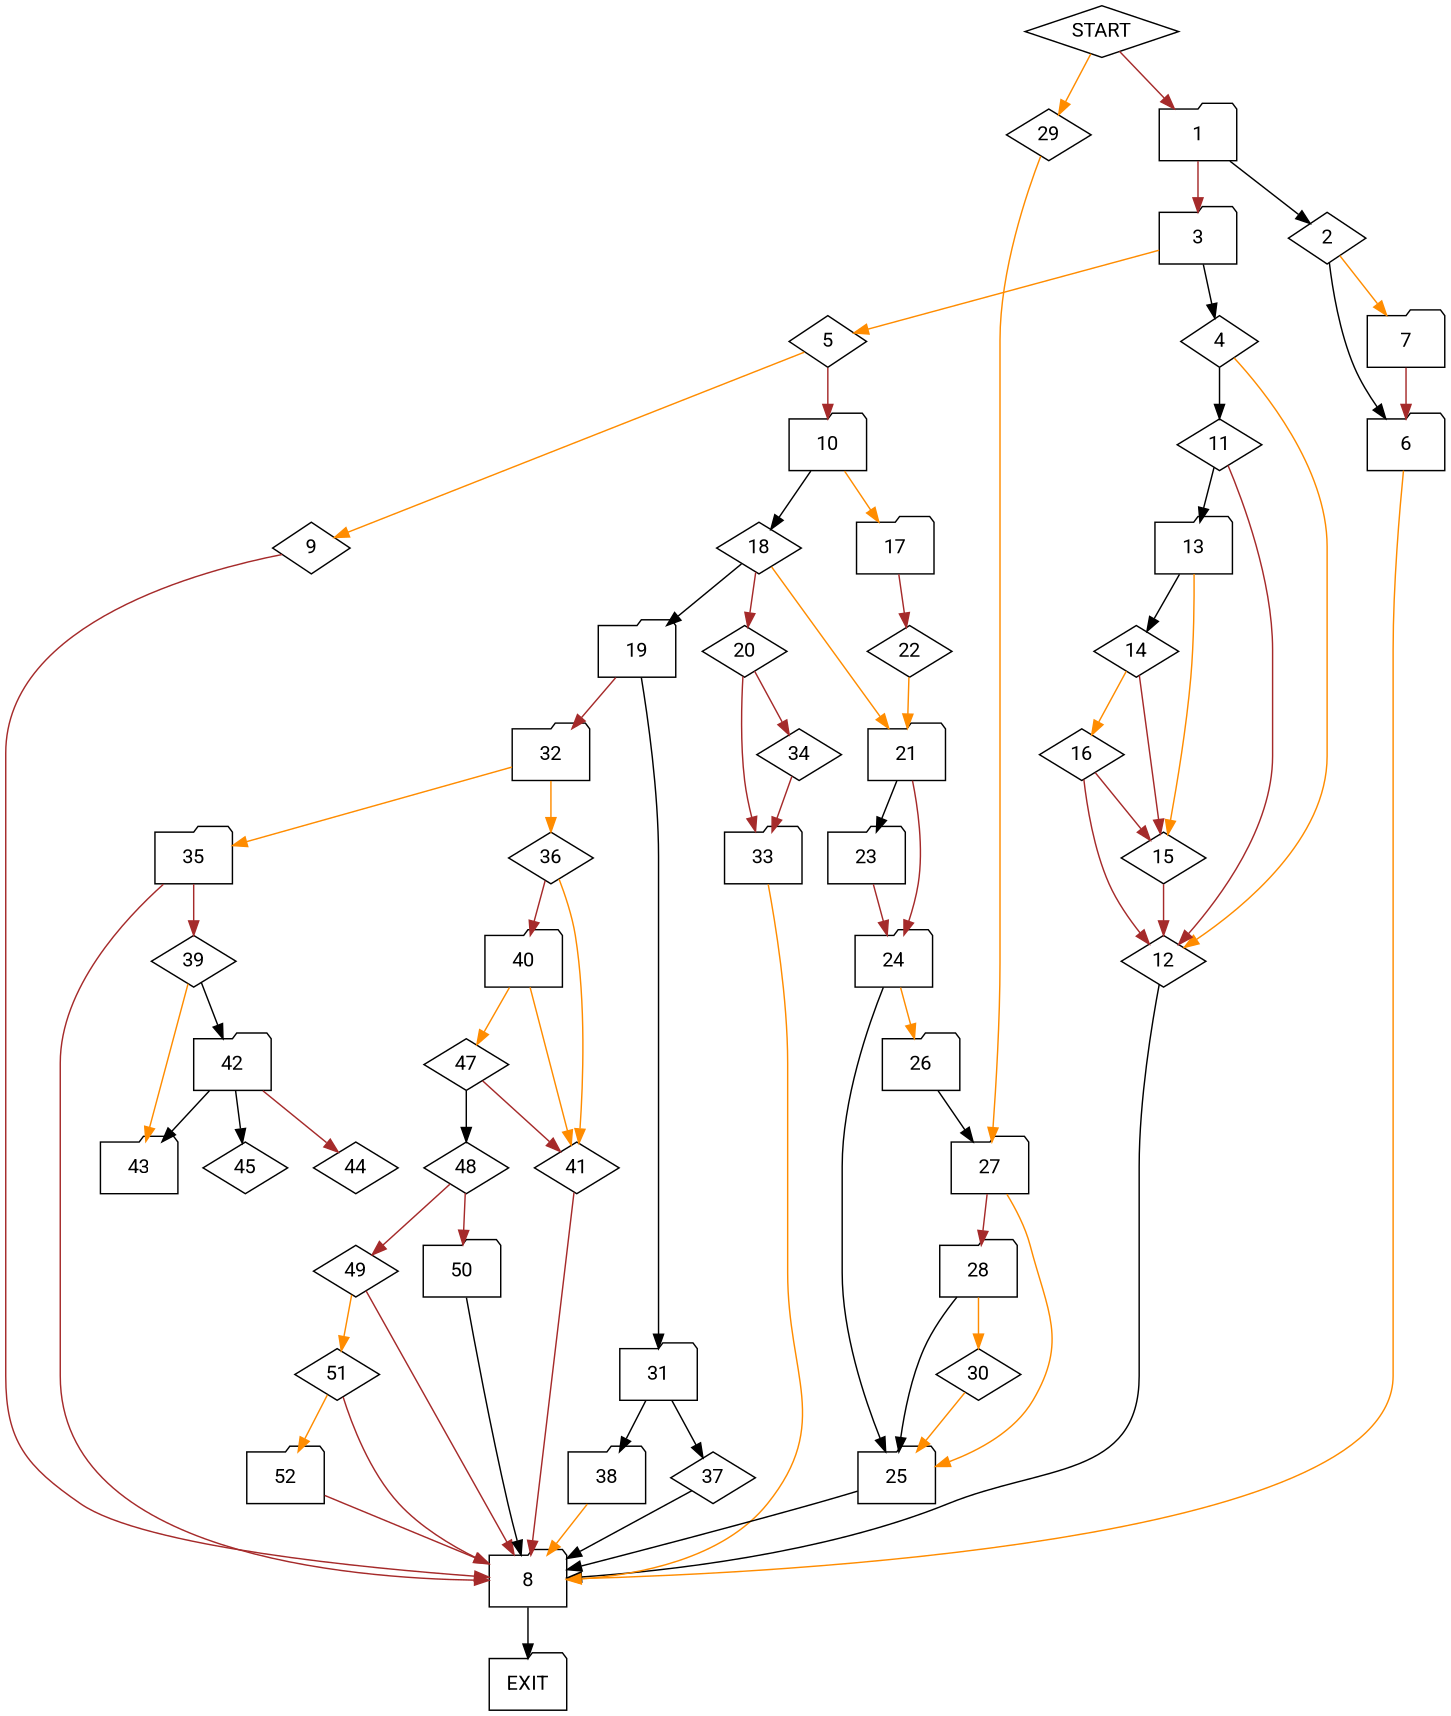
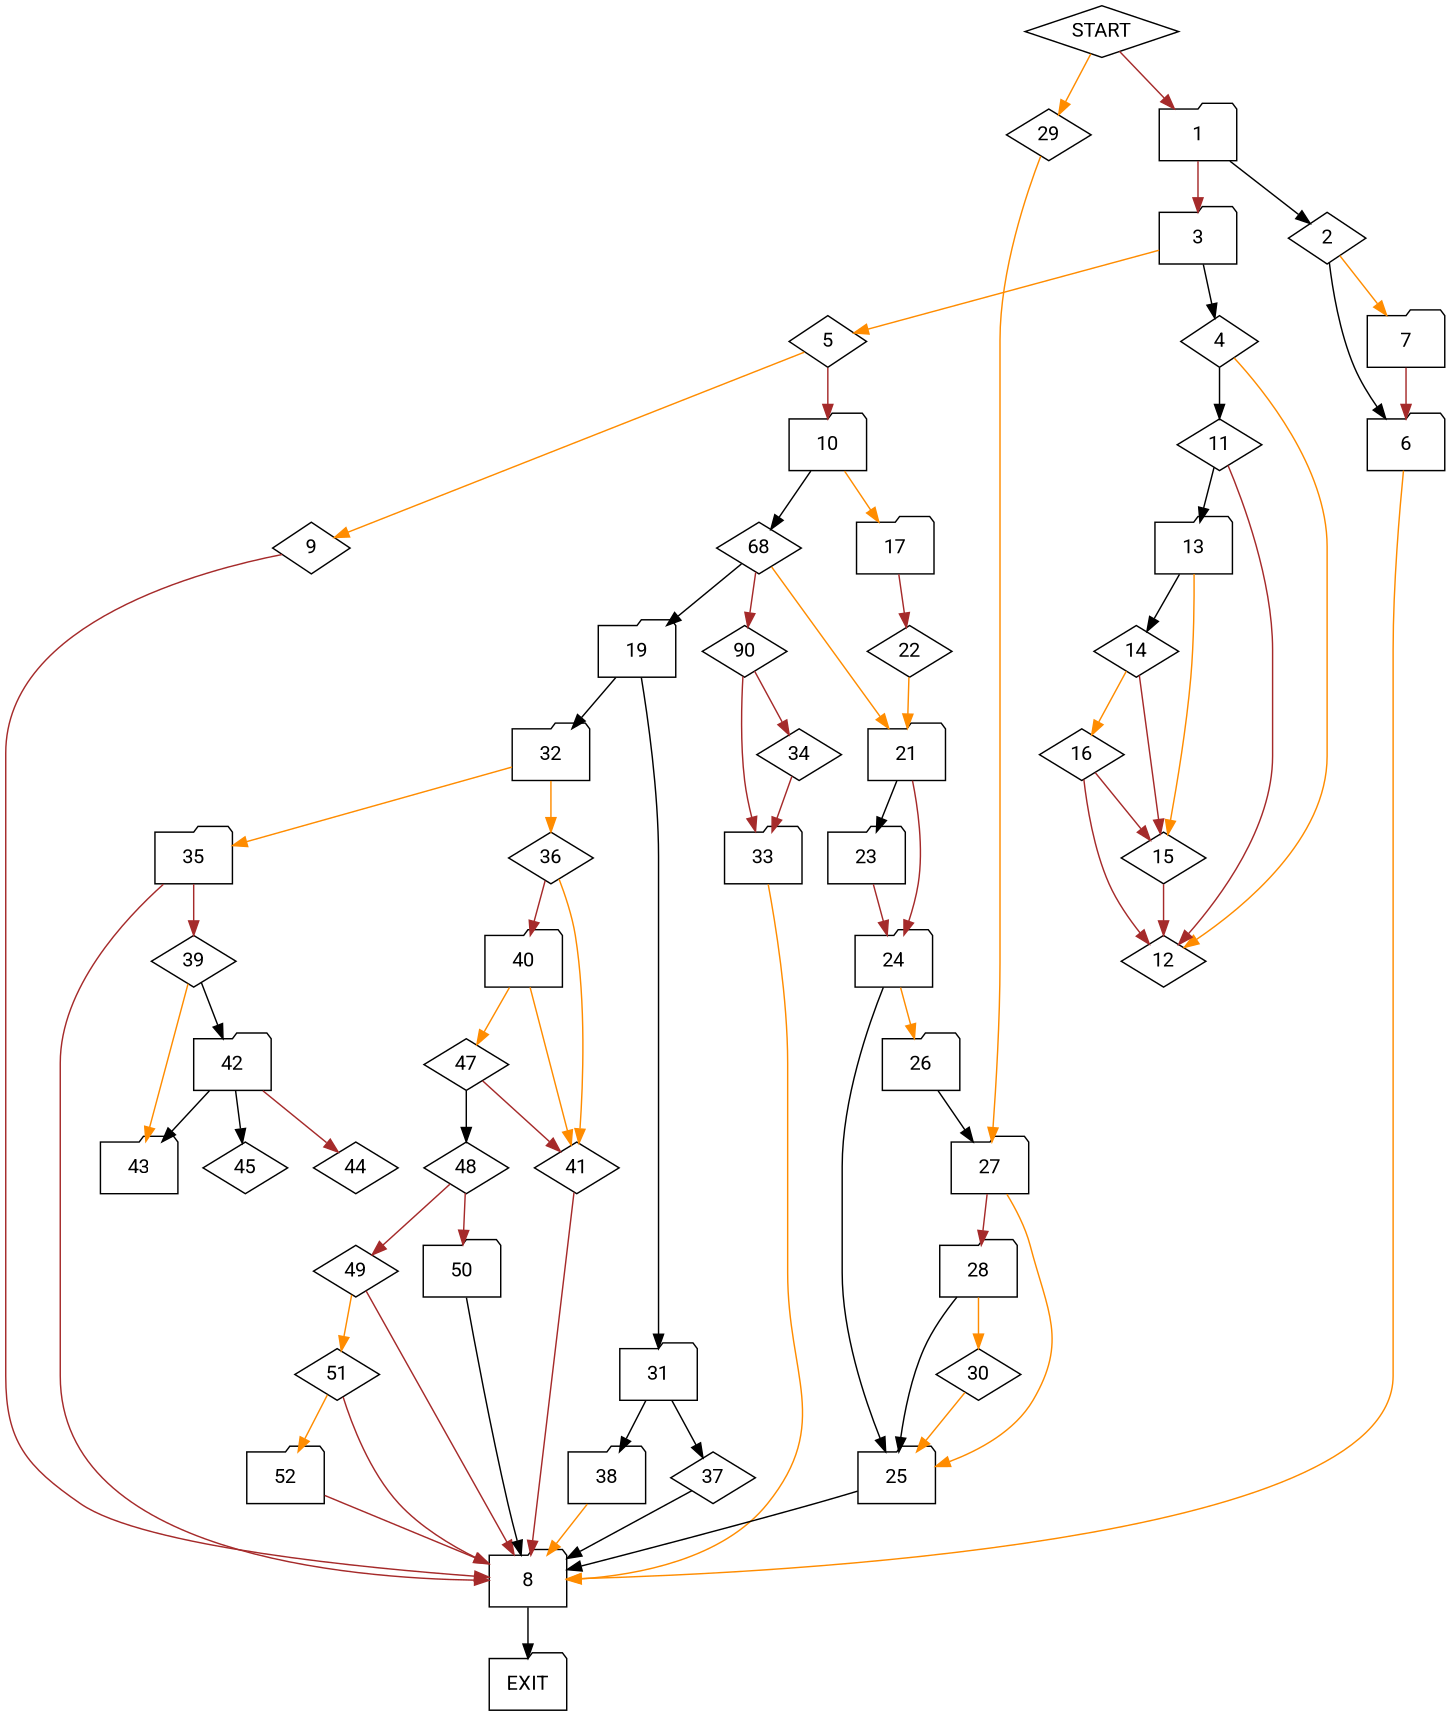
(759, 548) -> (759, 548)
(745, 651) -> (745, 651)
(599, 698) -> (599, 698)
(1077, 1465) -> none
